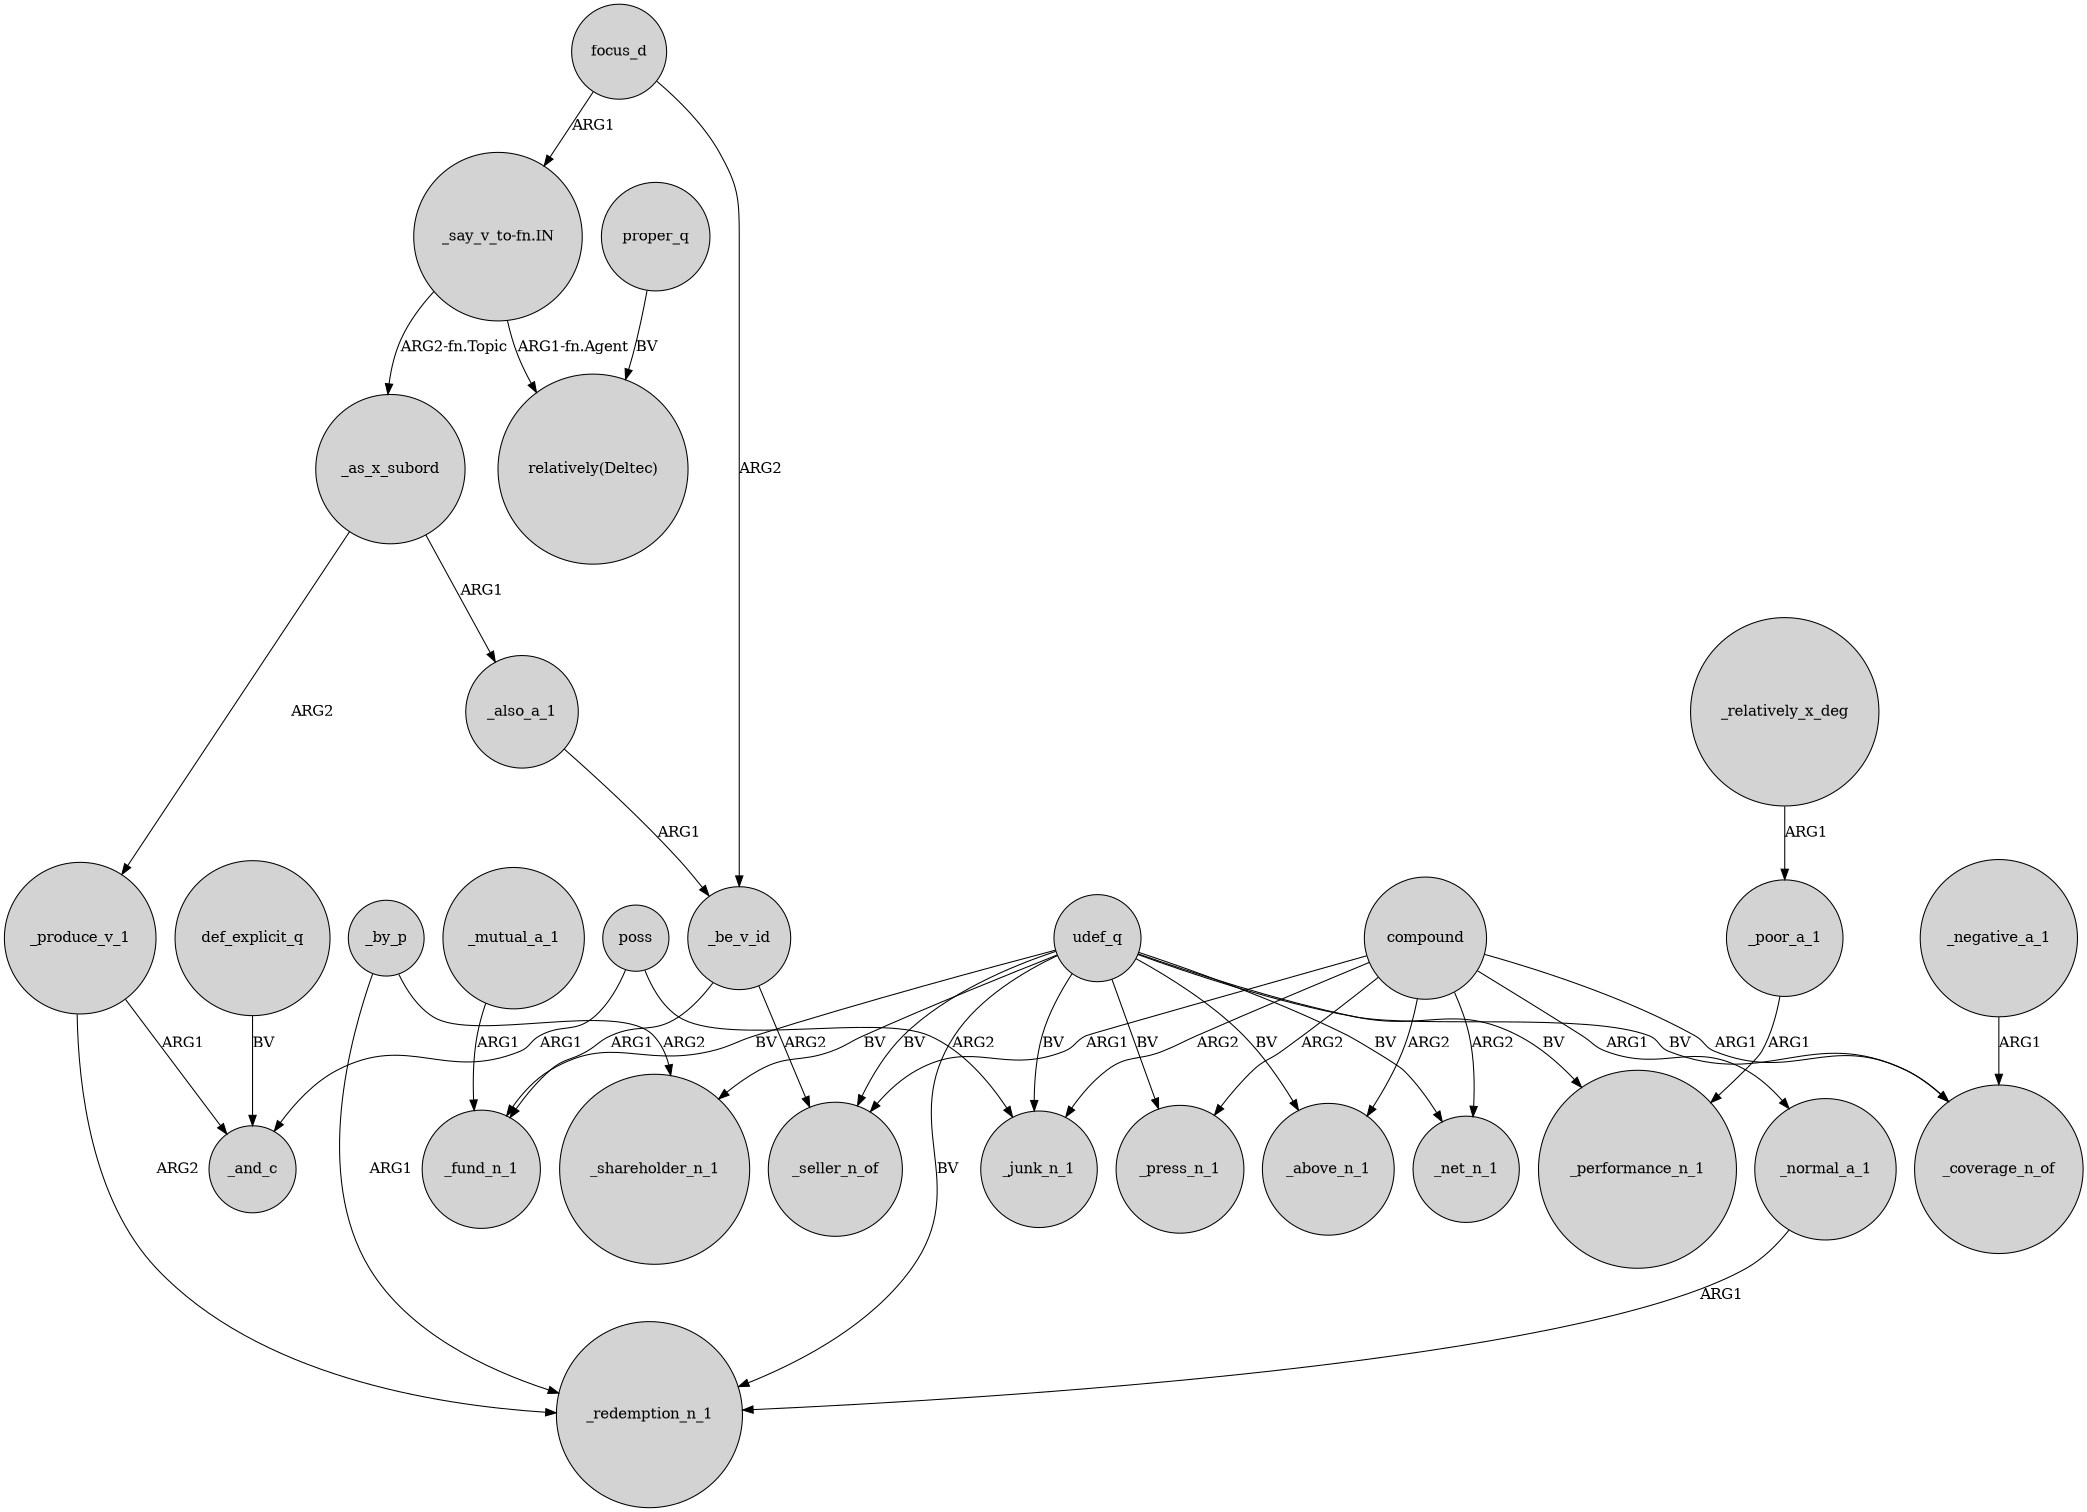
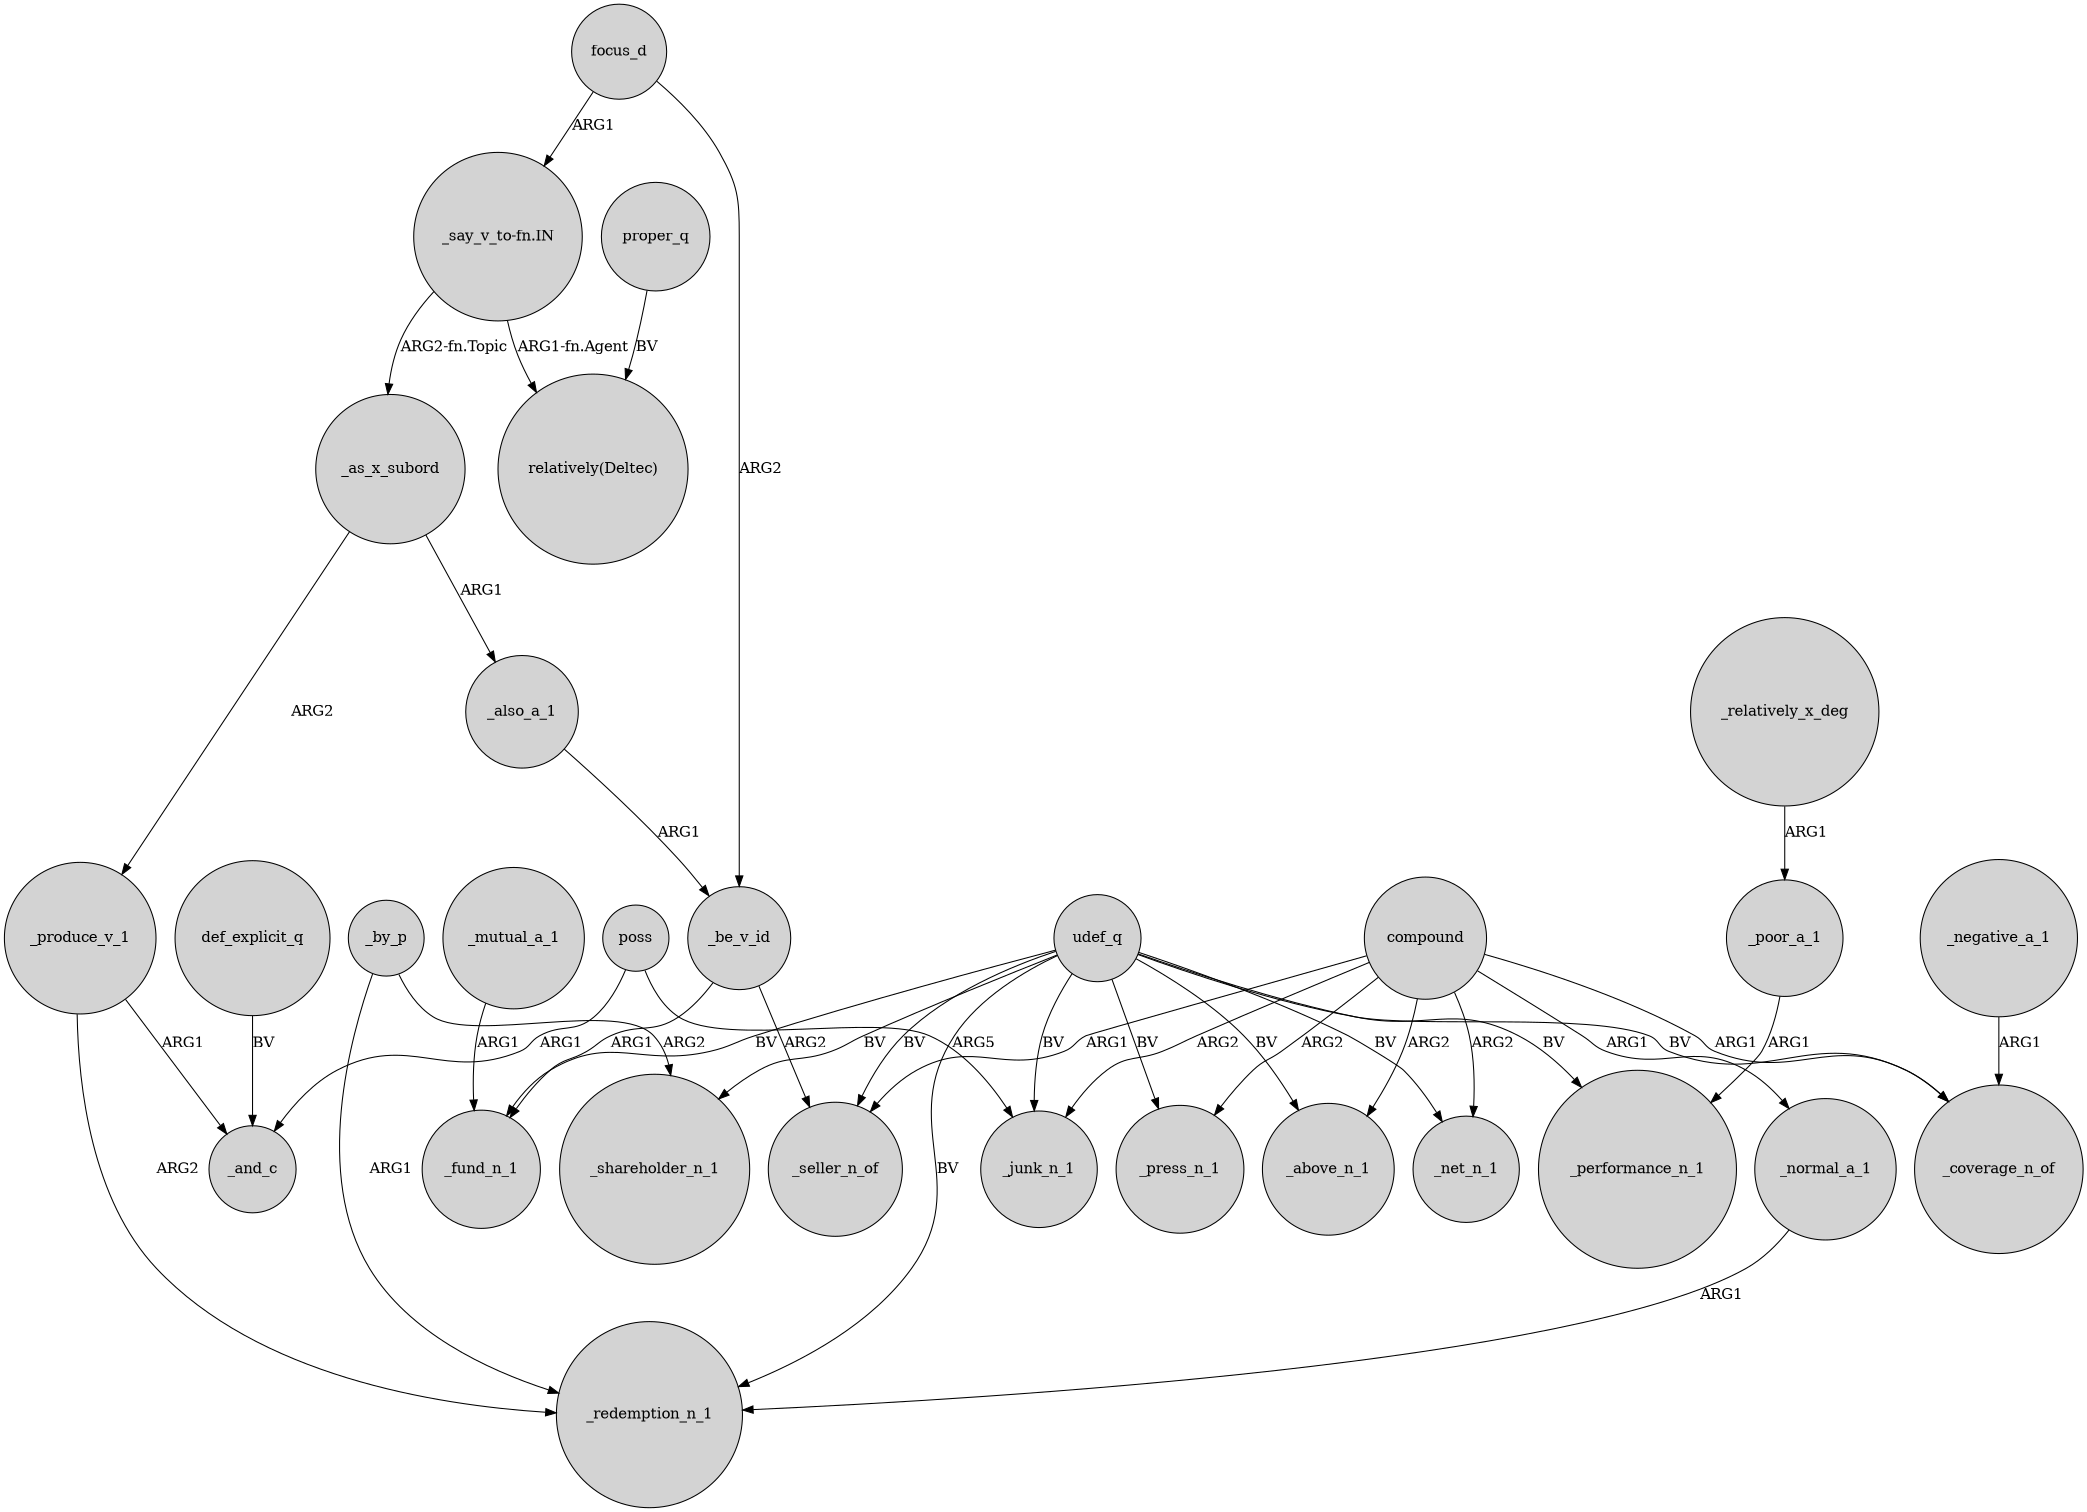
(974, 1044) -> (974, 1044)
